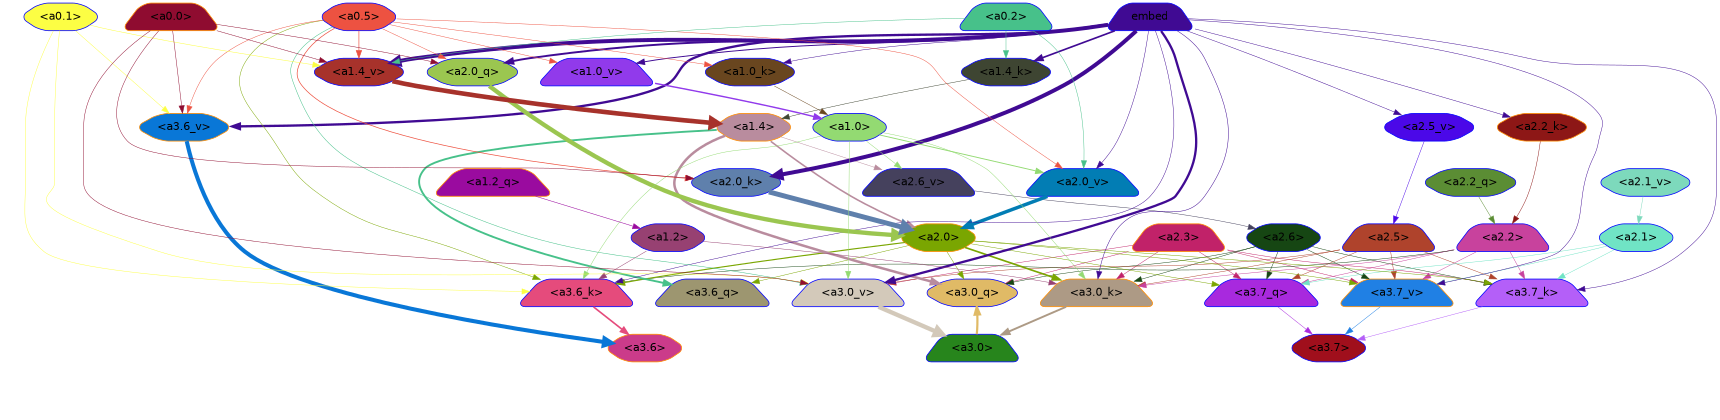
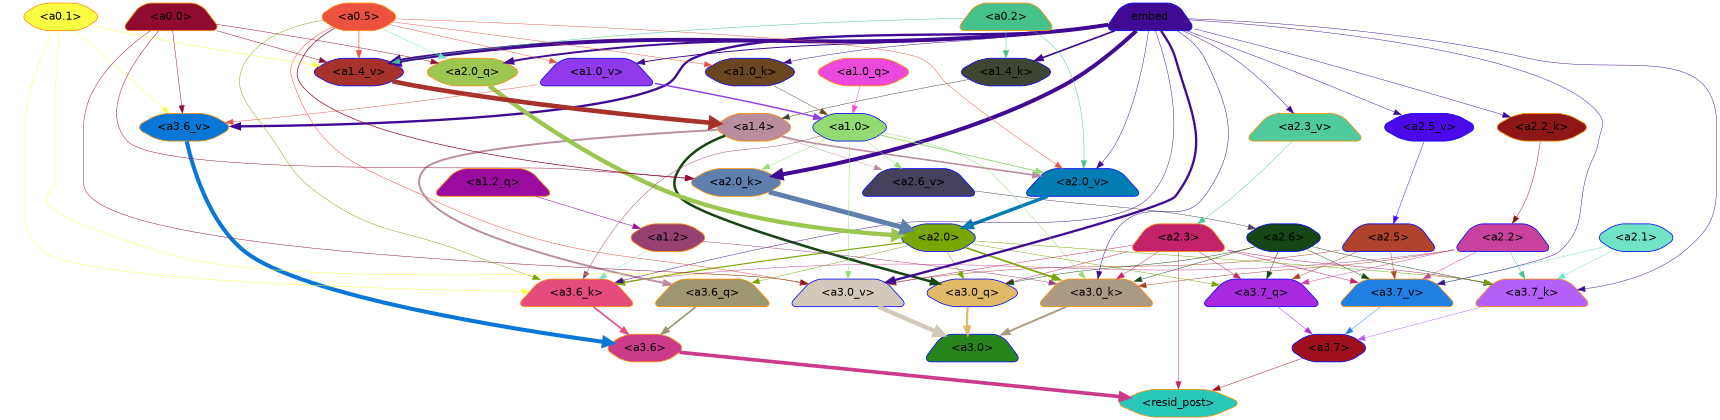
(61, 17) -> (61, 17)
(359, 17) -> (359, 17)
(1006, 17) -> (1006, 17)
(411, 42) -> (411, 42)
(242, 43) -> (385, 105)
(472, 72) -> (472, 72)
none -> (863, 72)
none -> (1305, 127)
(450, 146) -> (450, 146)
none -> (798, 153)
(442, 160) -> (442, 160)
(689, 164) -> (689, 164)
(736, 182) -> (736, 182)
(1471, 182) -> none
(1645, 182) -> none
(836, 187) -> (907, 157)
(485, 221) -> (485, 221)
(761, 232) -> (761, 232)
(668, 238) -> (668, 238)
(939, 238) -> (939, 238)
(1162, 258) -> none
(1472, 262) -> none
(1516, 262) -> (1515, 261)
(626, 263) -> (626, 263)
(1243, 268) -> none
(1467, 268) -> none
(1205, 269) -> (1205, 269)
(1246, 273) -> (1254, 273)
(577, 293) -> (577, 293)
(712, 293) -> (712, 293)
(1532, 293) -> (1532, 293)
none -> (682, 318)
(977, 324) -> (967, 317)
none -> (1179, 403)
